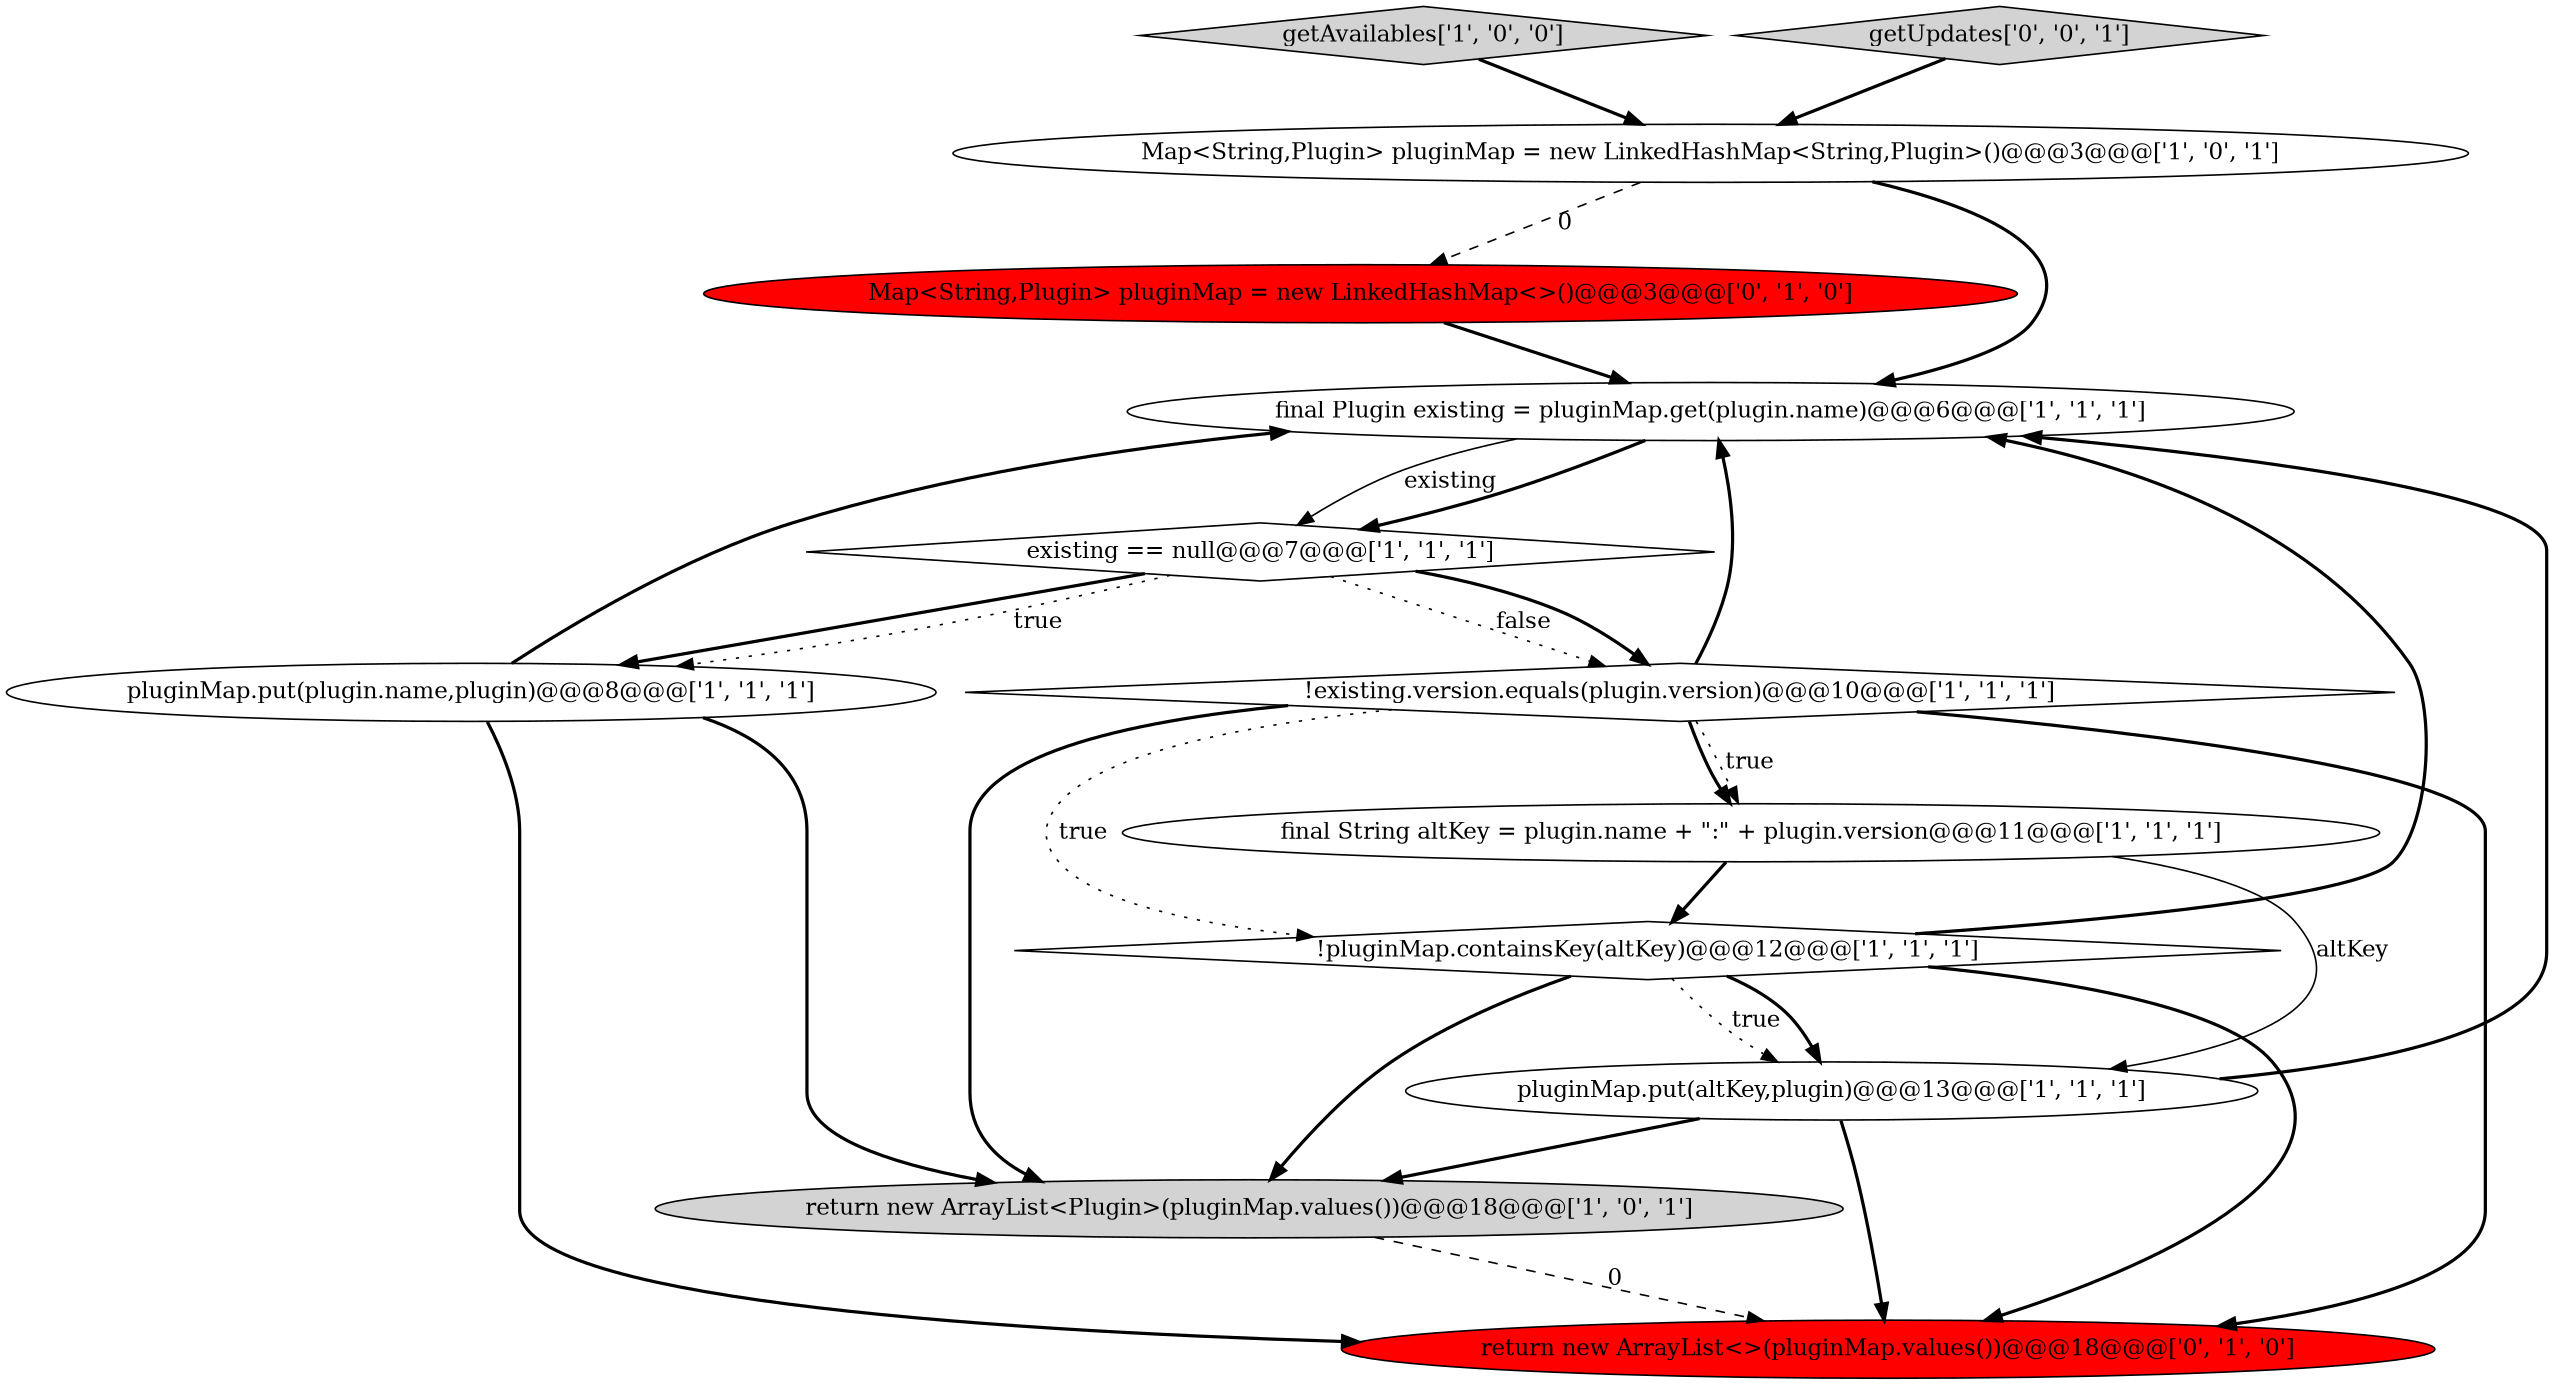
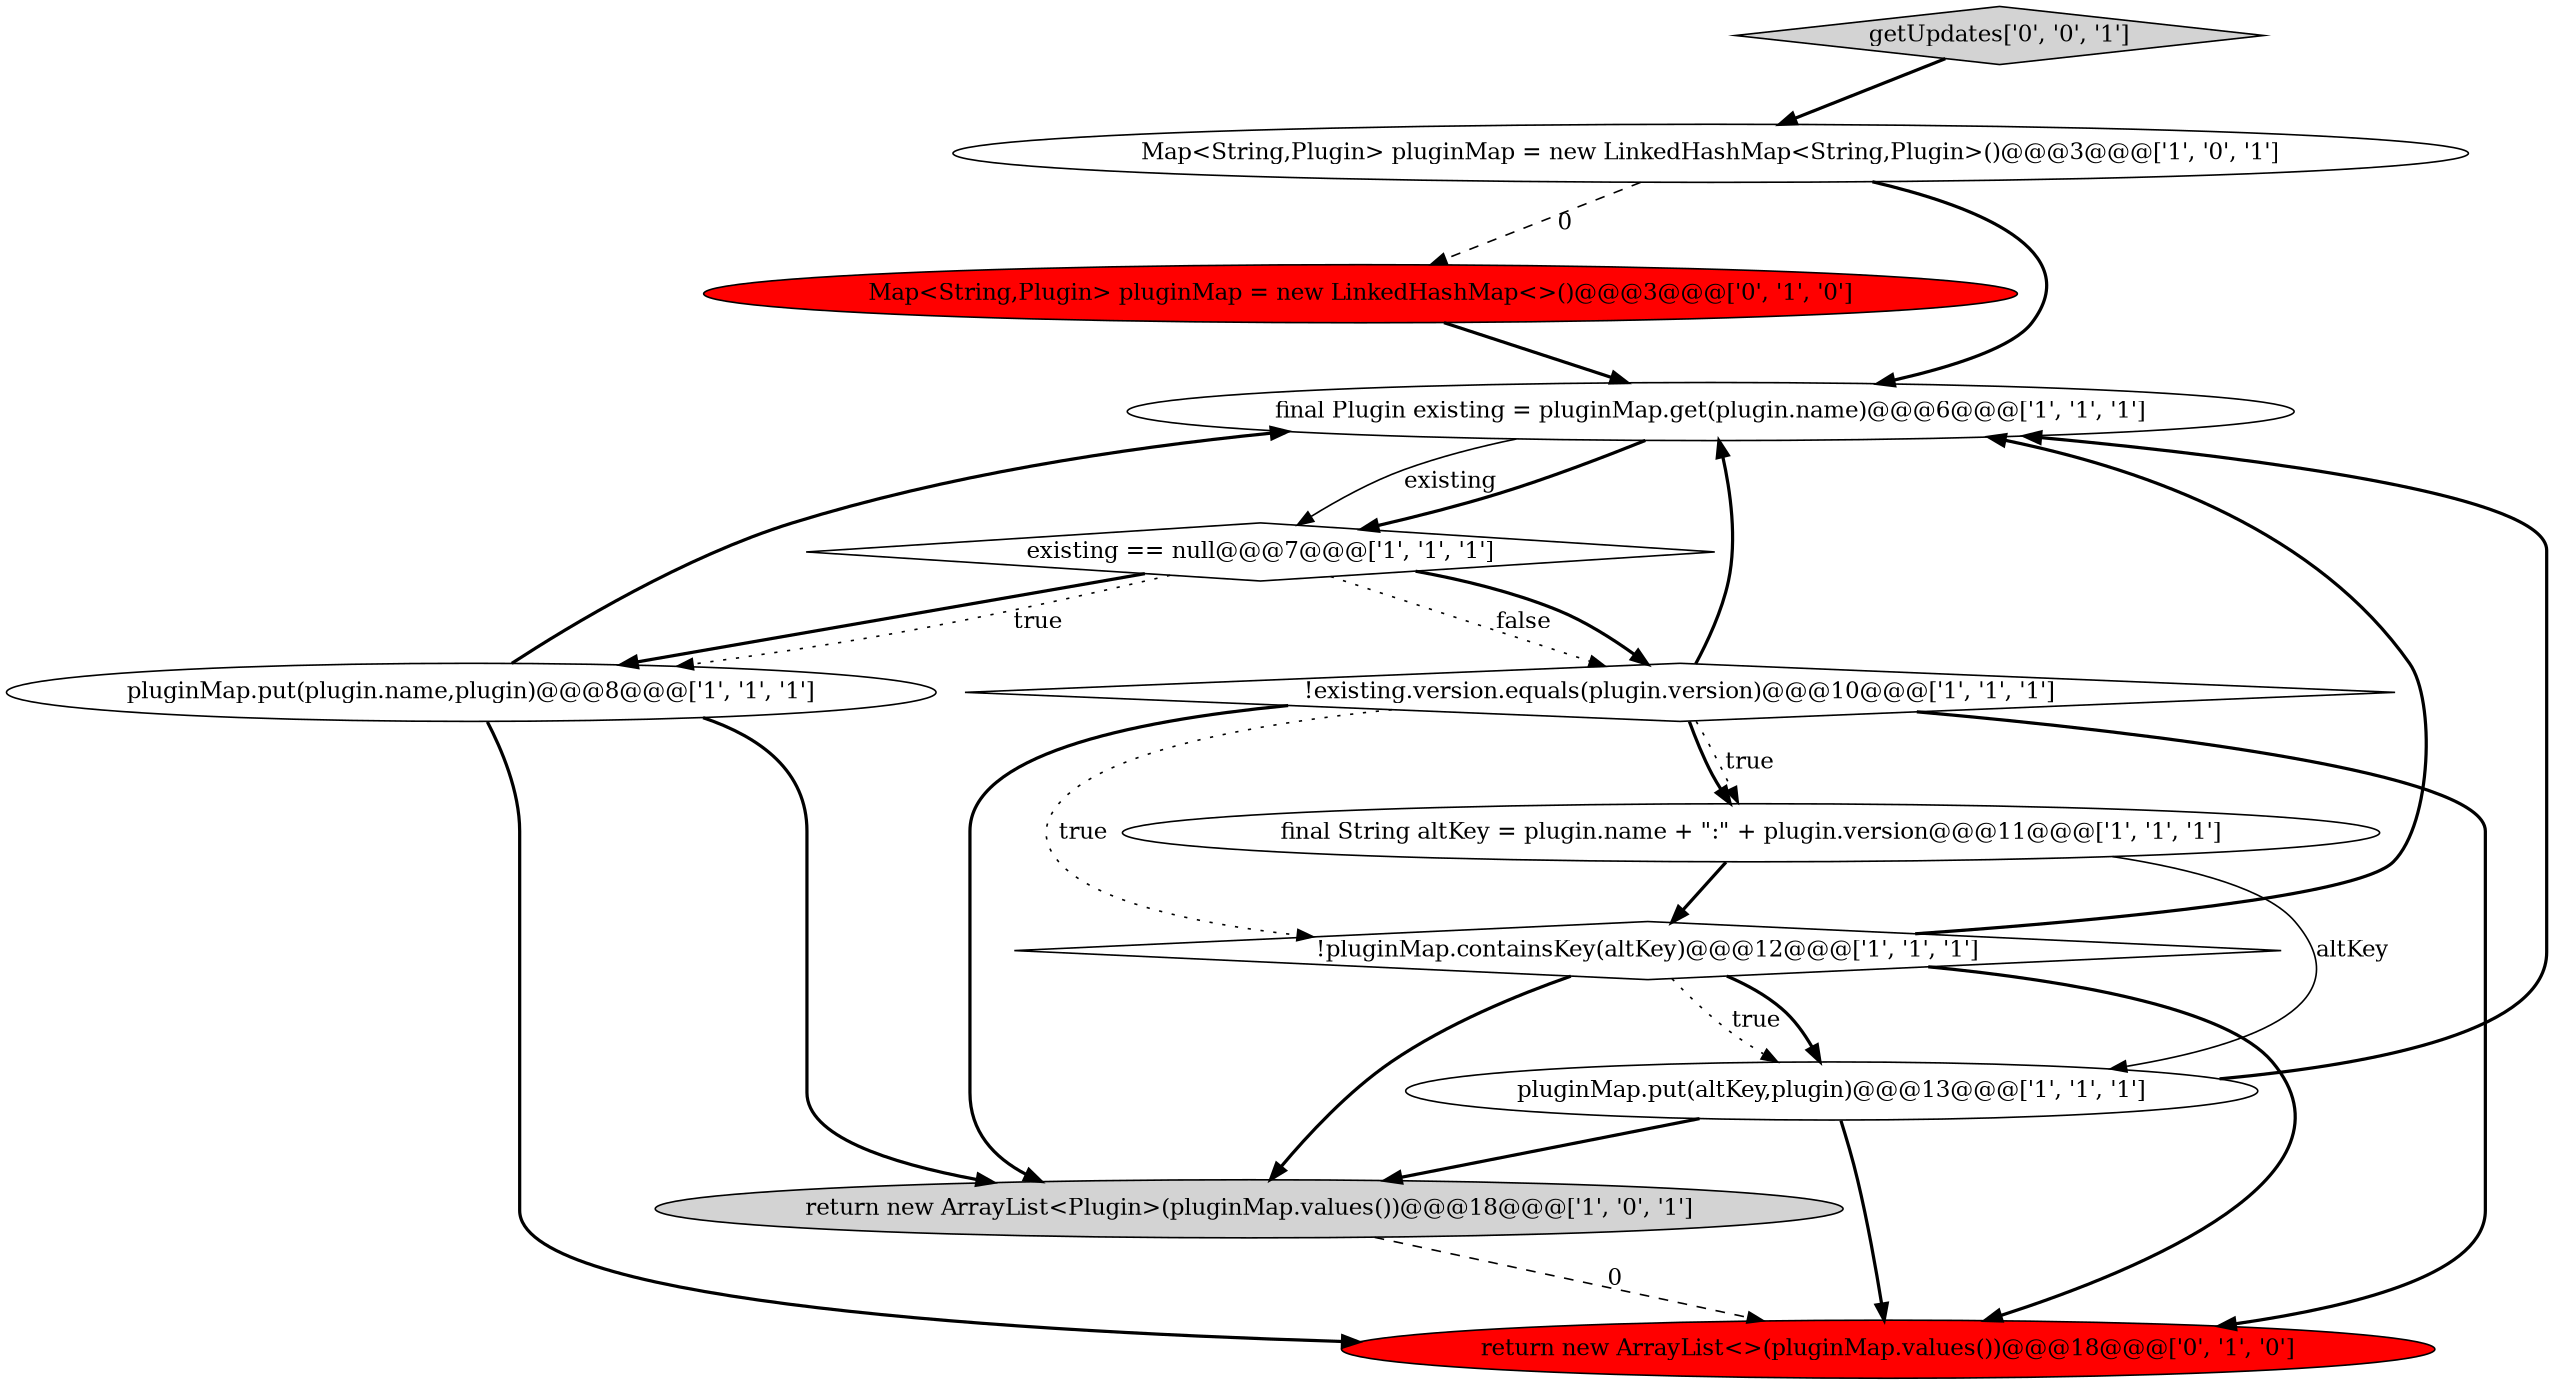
(1423, 36) -> none
